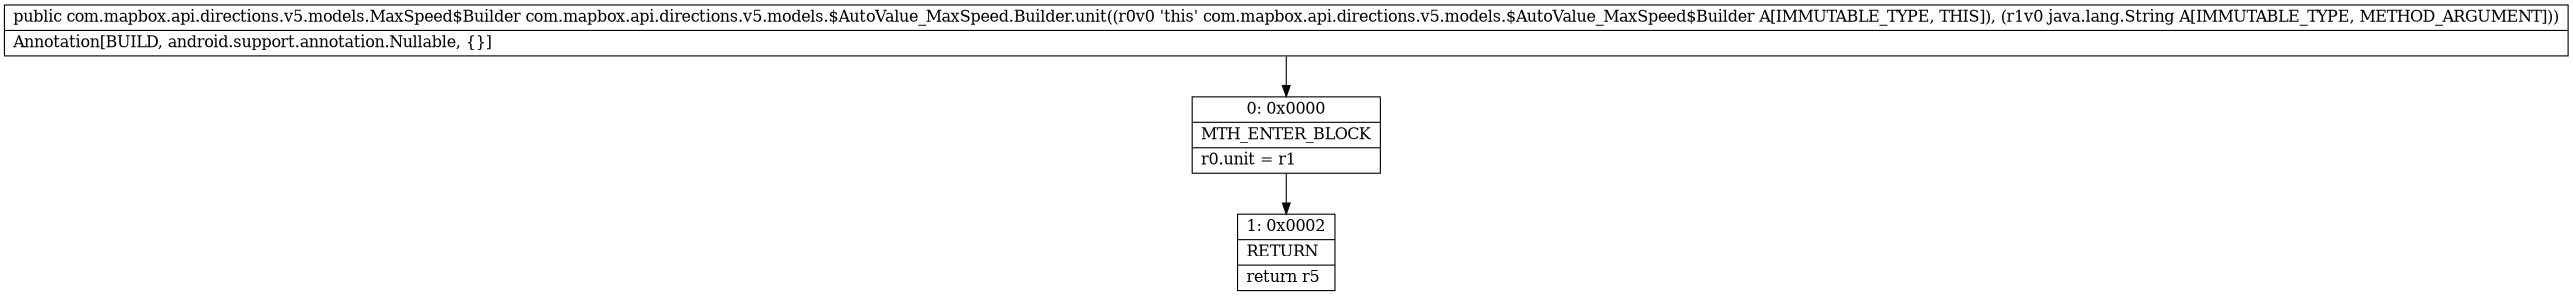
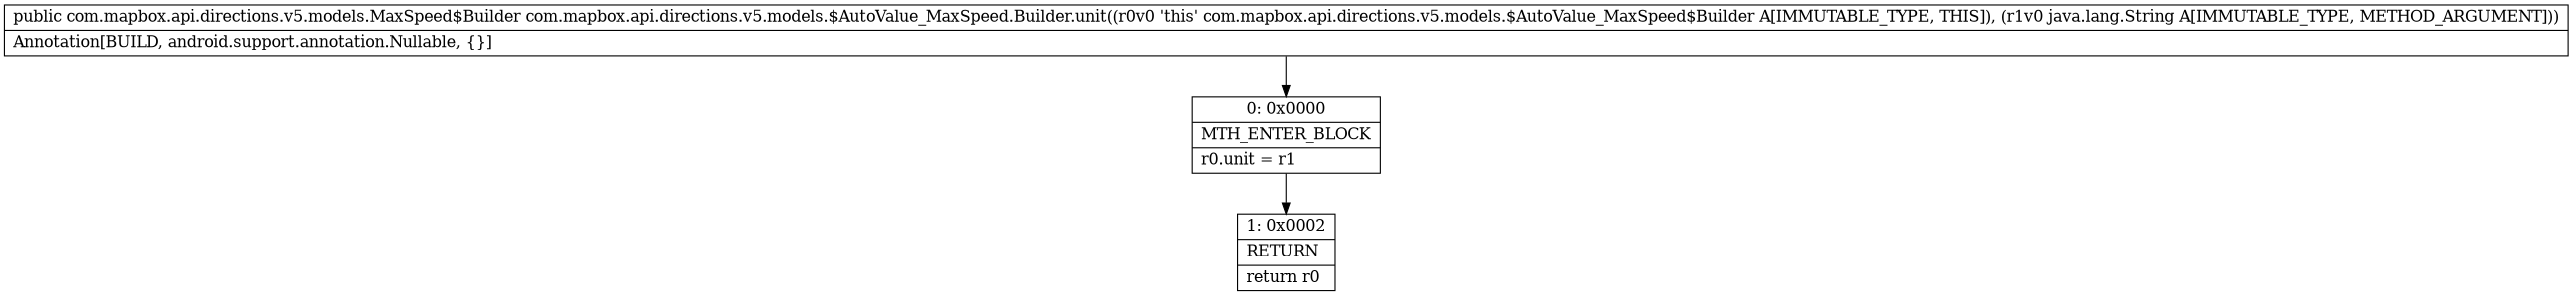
(1284, 277) -> (1284, 277)
